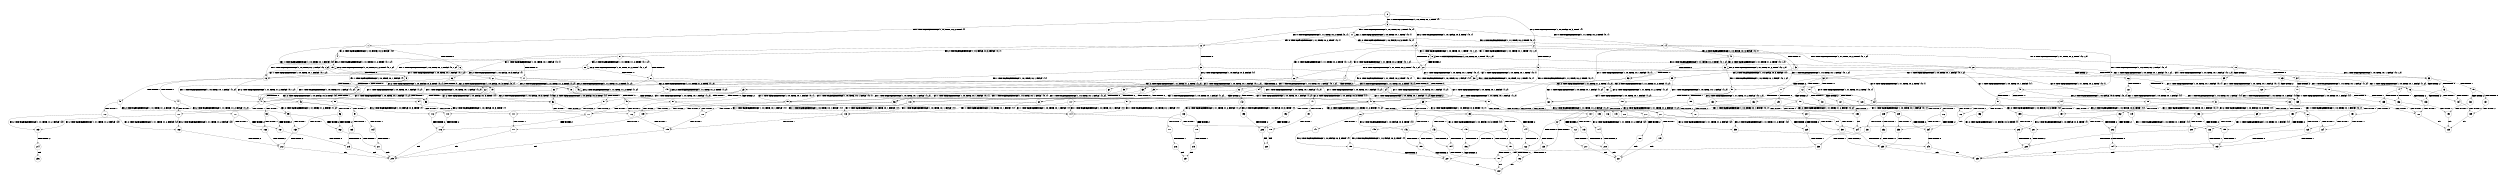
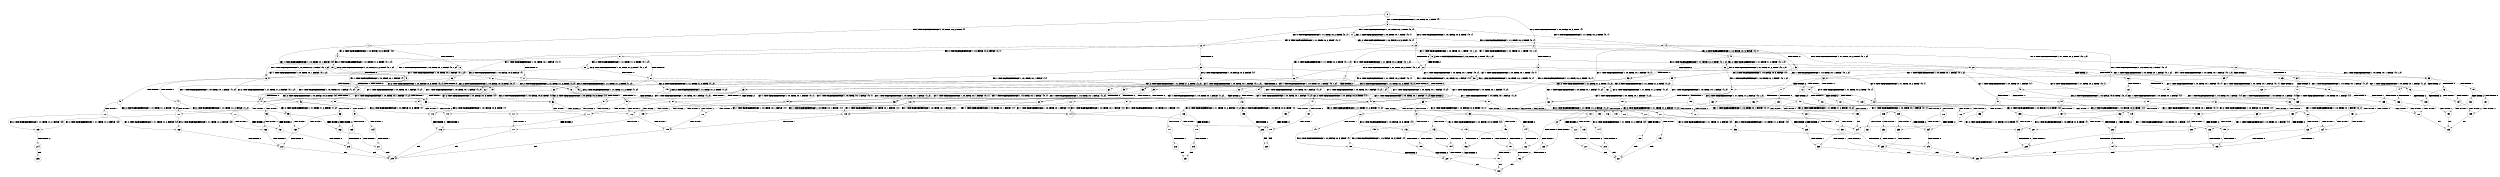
(1658, 150) -> (1897, 153)
